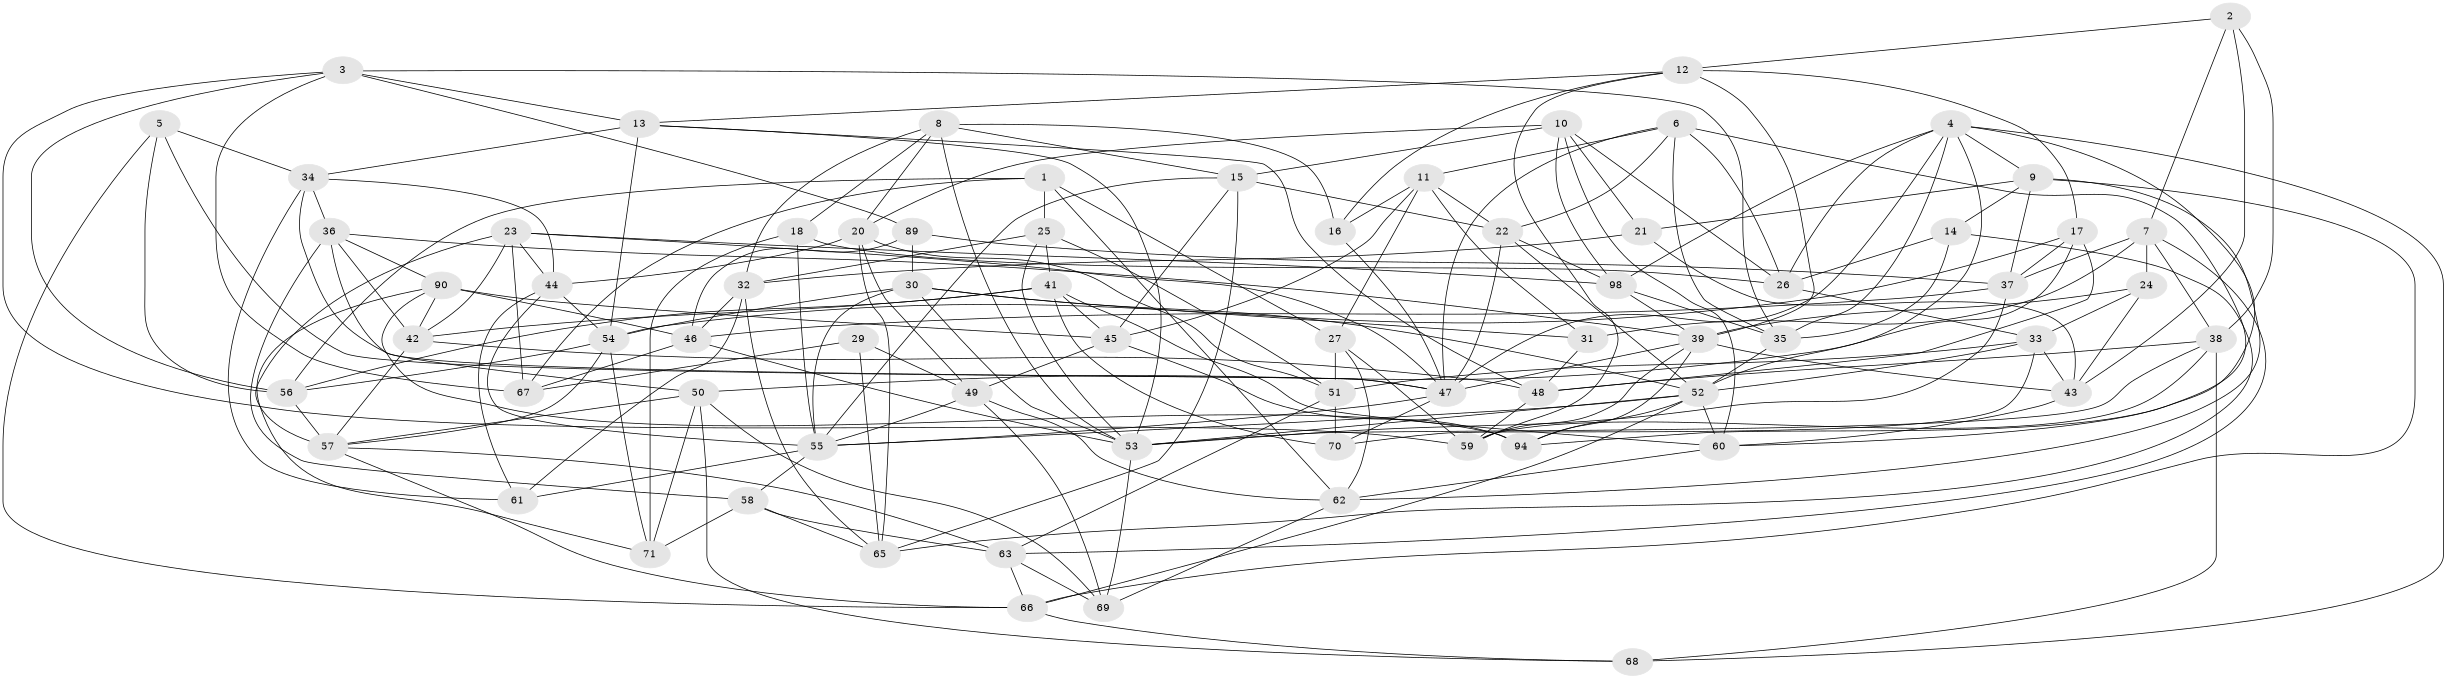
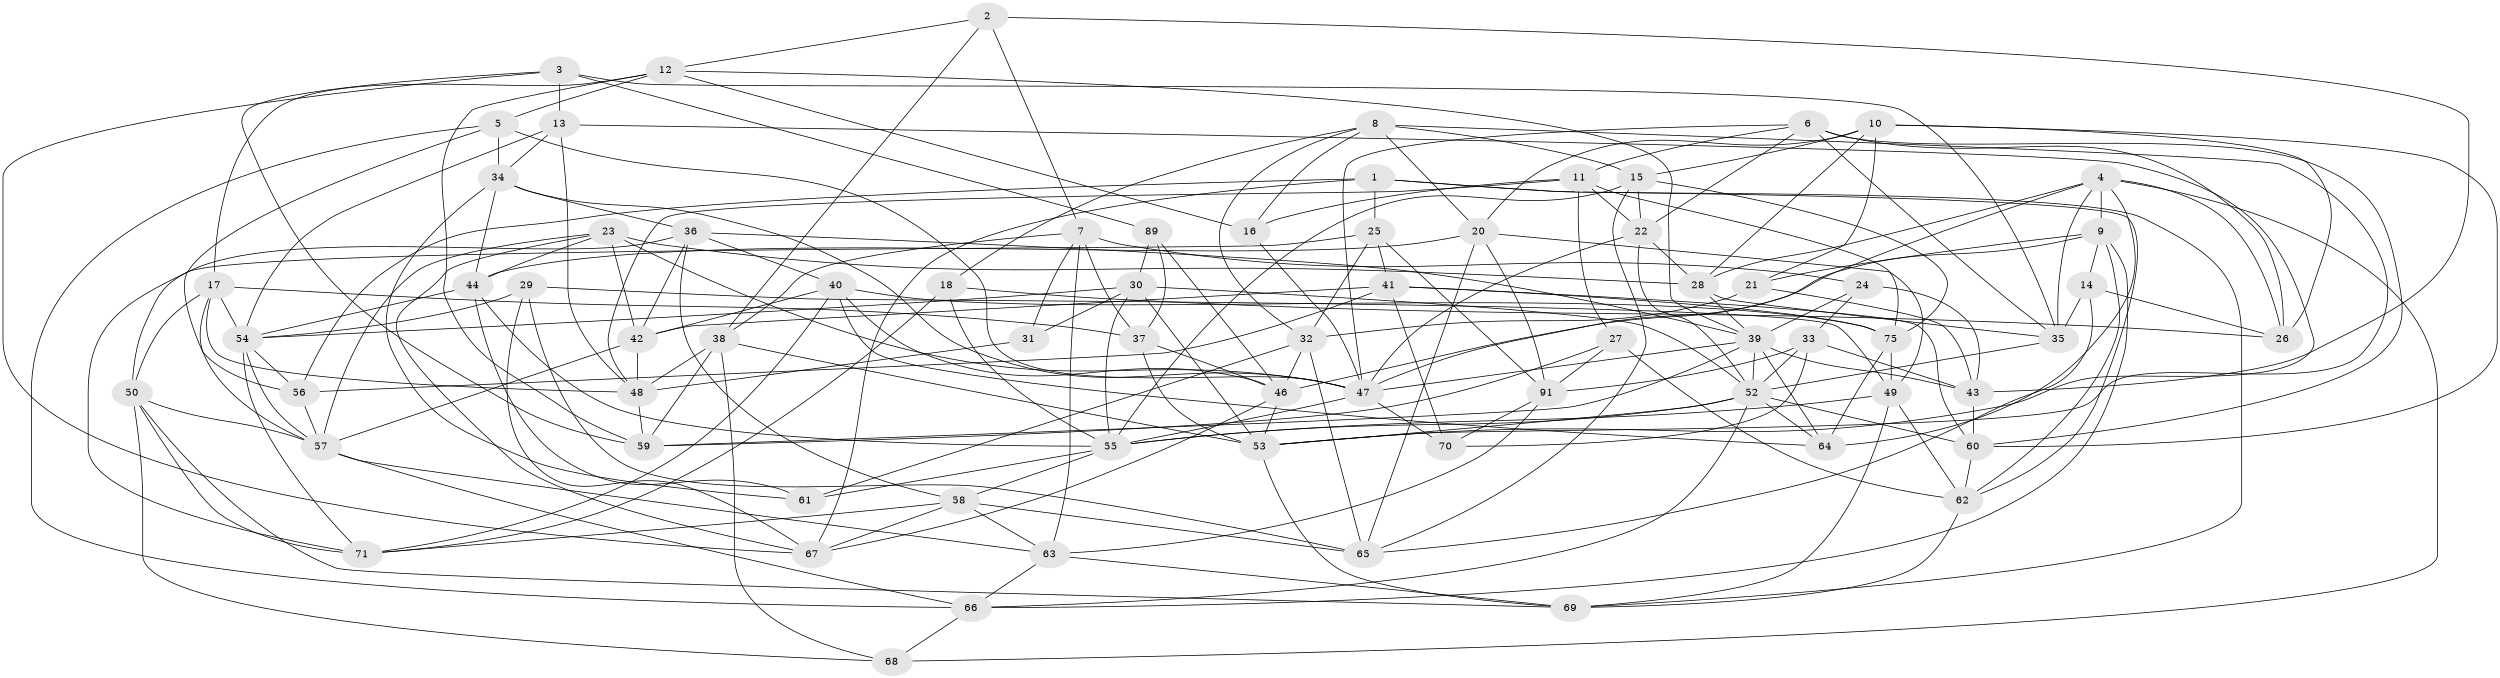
(1161, 97) -> (581, 95)
(31, 197) -> none
(2020, 232) -> (1693, 315)
(1170, 248) -> (2235, 296)
(1486, 256) -> (993, 198)
(1973, 259) -> (1754, 366)
(442, 285) -> (836, 285)
(1616, 285) -> (1698, 285)
(1926, 316) -> none
none -> (407, 320)
(1111, 339) -> (1891, 339)
(1048, 349) -> (434, 256)
none -> (225, 386)
(1335, 393) -> (1547, 393)
(1521, 447) -> (1825, 447)
none -> (886, 528)
